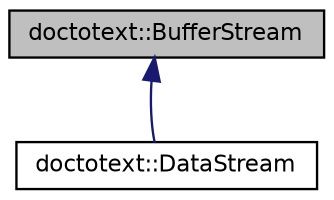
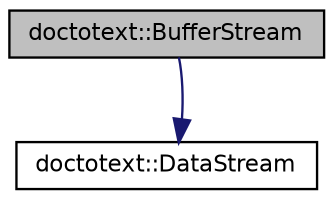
(151, 112) -> (182, 88)
